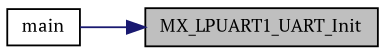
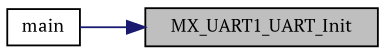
(262, 27) -> (262, 27)
